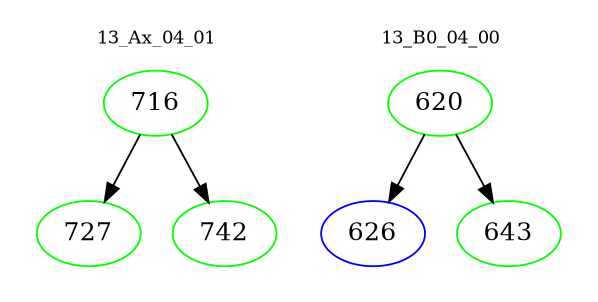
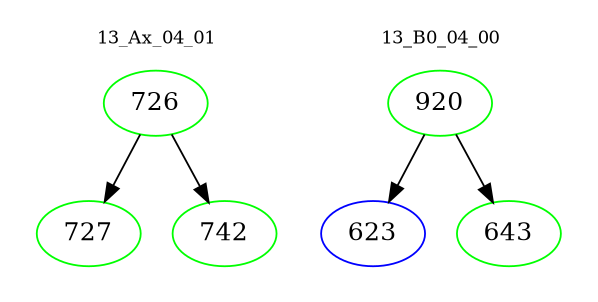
(156, 103) -> (156, 103)
(440, 103) -> (440, 103)
(373, 234) -> (373, 234)
